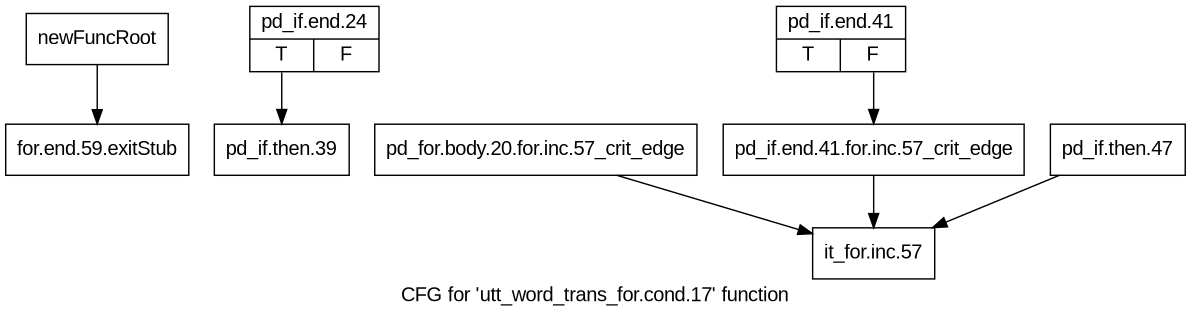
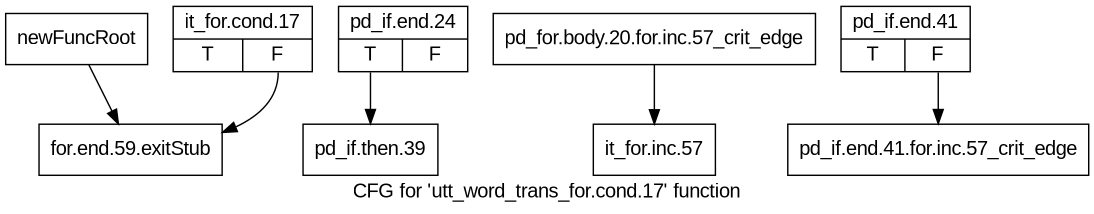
none -> (243, 39)
(1118, 150) -> none
(874, 195) -> none
